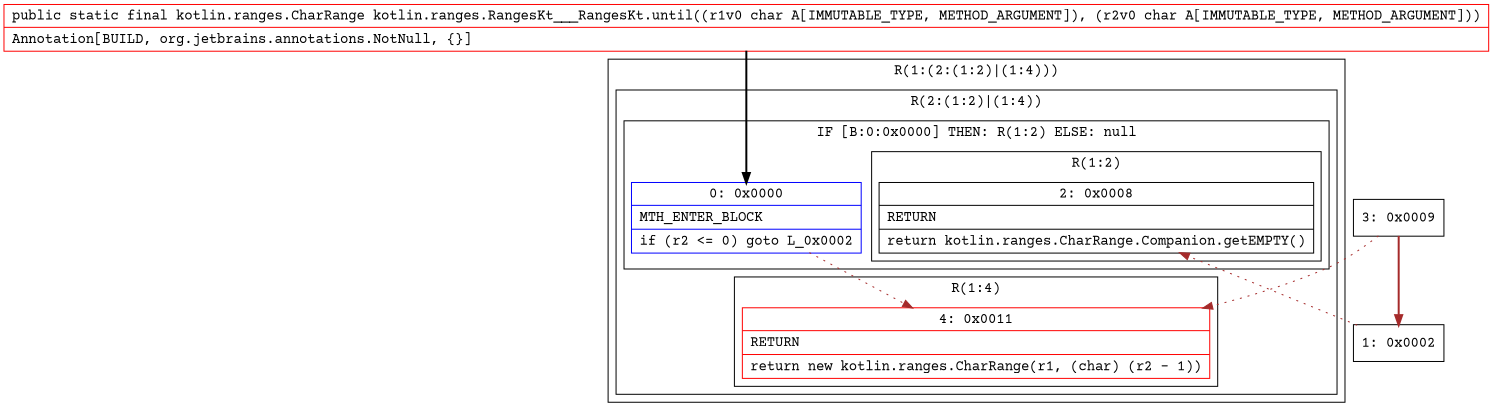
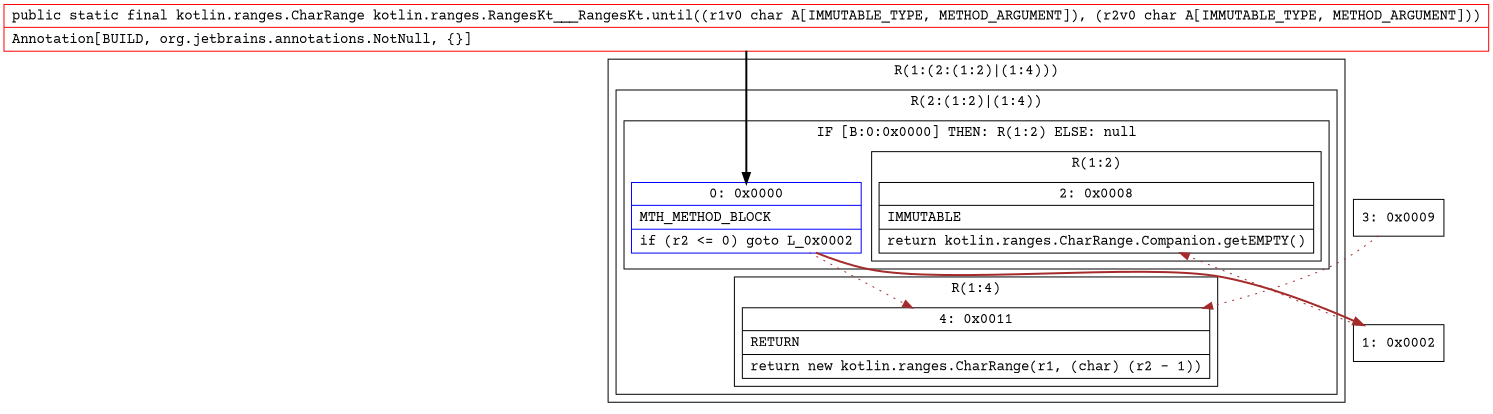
(701, 217) -> (706, 217)
(912, 217) -> (924, 217)
(1399, 275) -> (1224, 277)
(976, 343) -> (976, 343)
